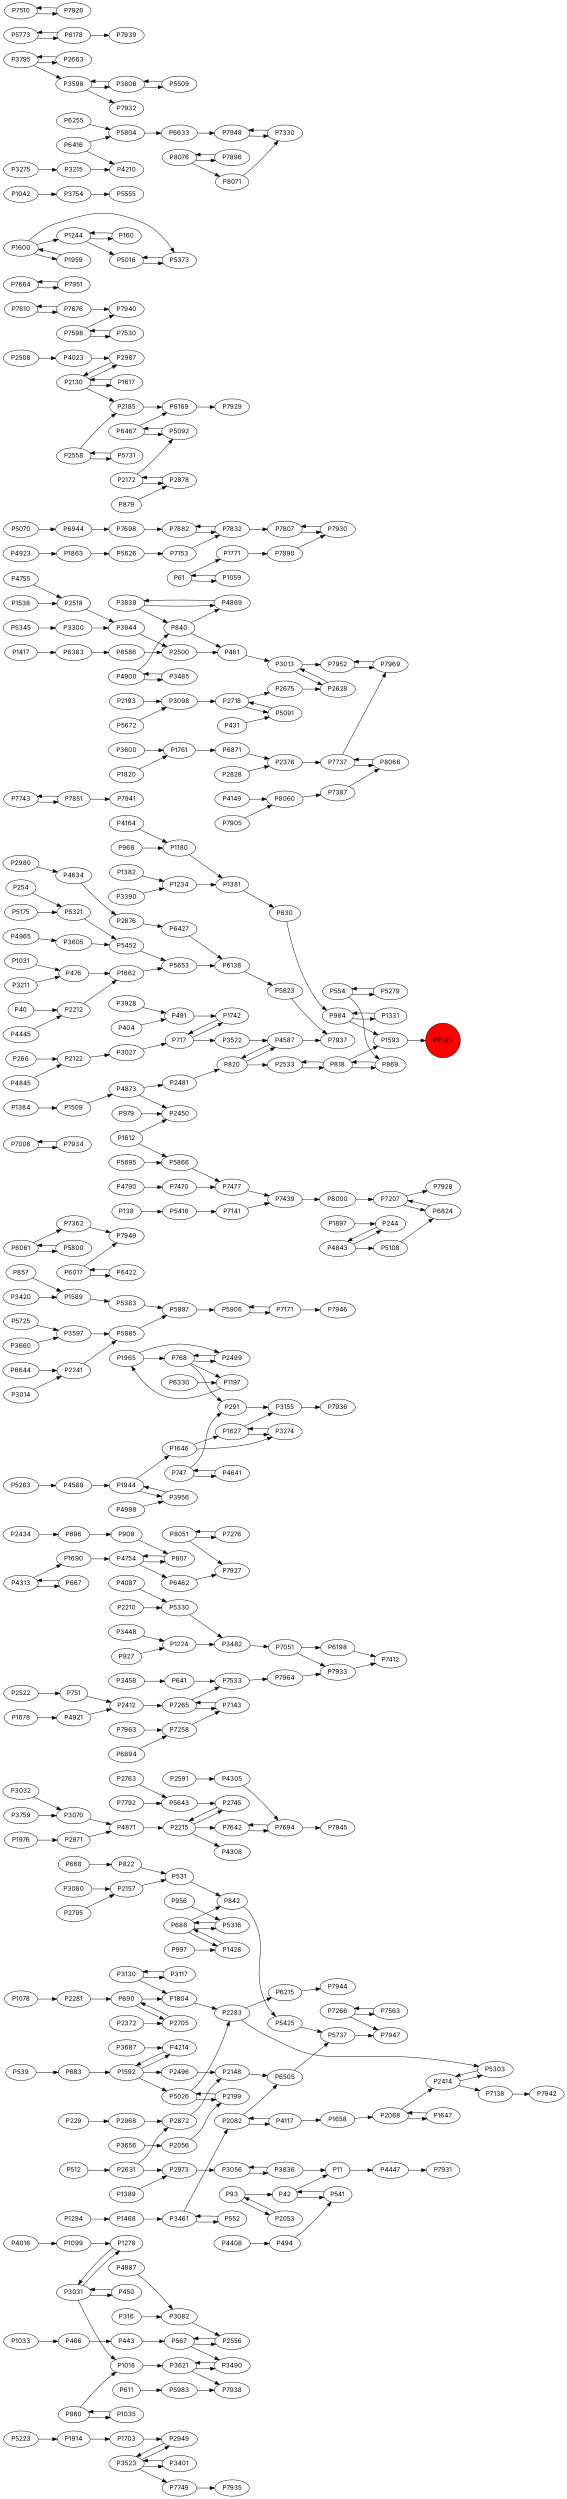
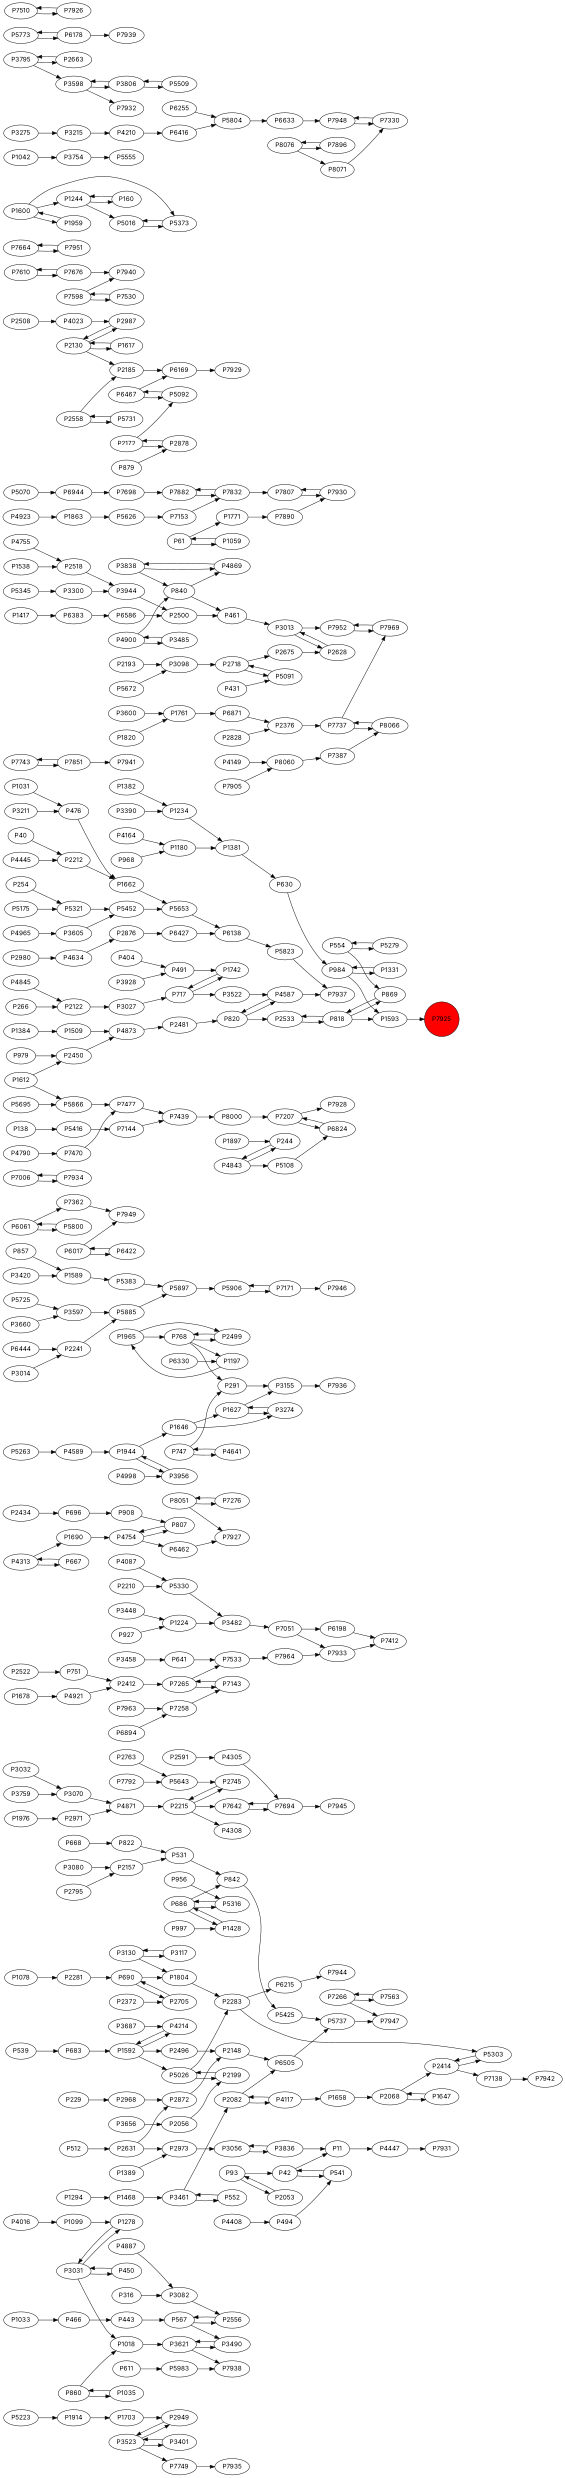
(98, 157) -> (150, 133)
(151, 1101) -> (98, 1045)
(232, 1212) -> (127, 1129)
(21, 1371) -> (21, 1349)
